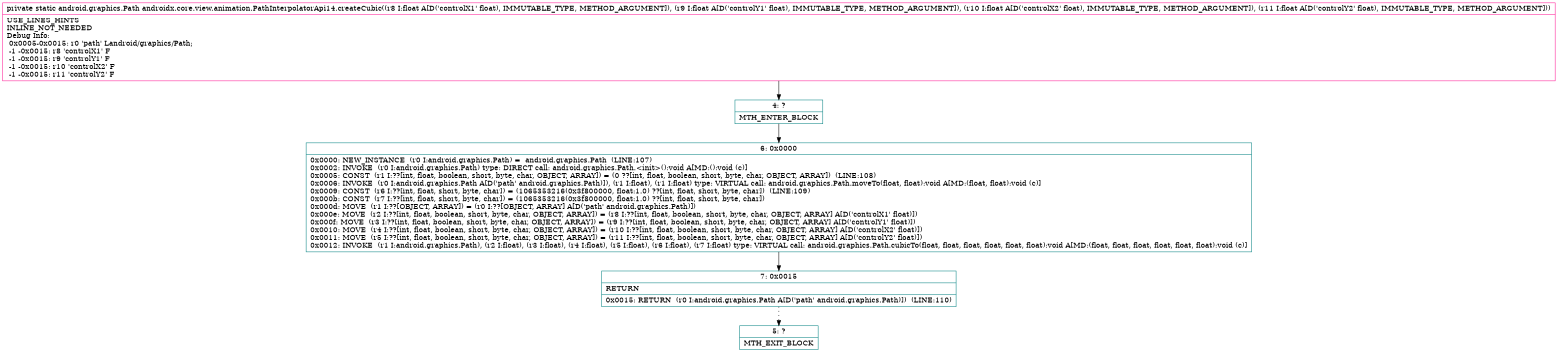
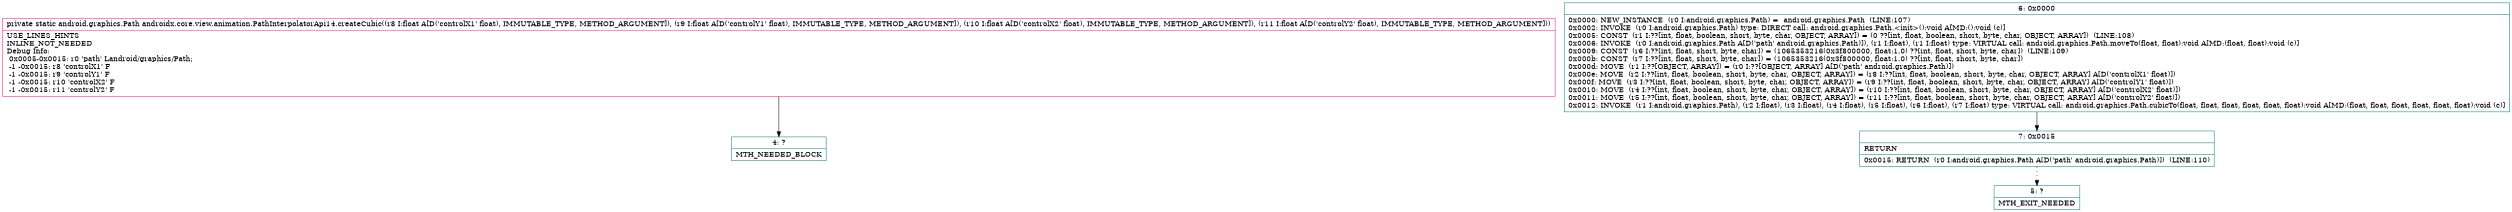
(779, 118) -> (779, 154)
(779, 131) -> none
(779, 343) -> (2037, 203)
